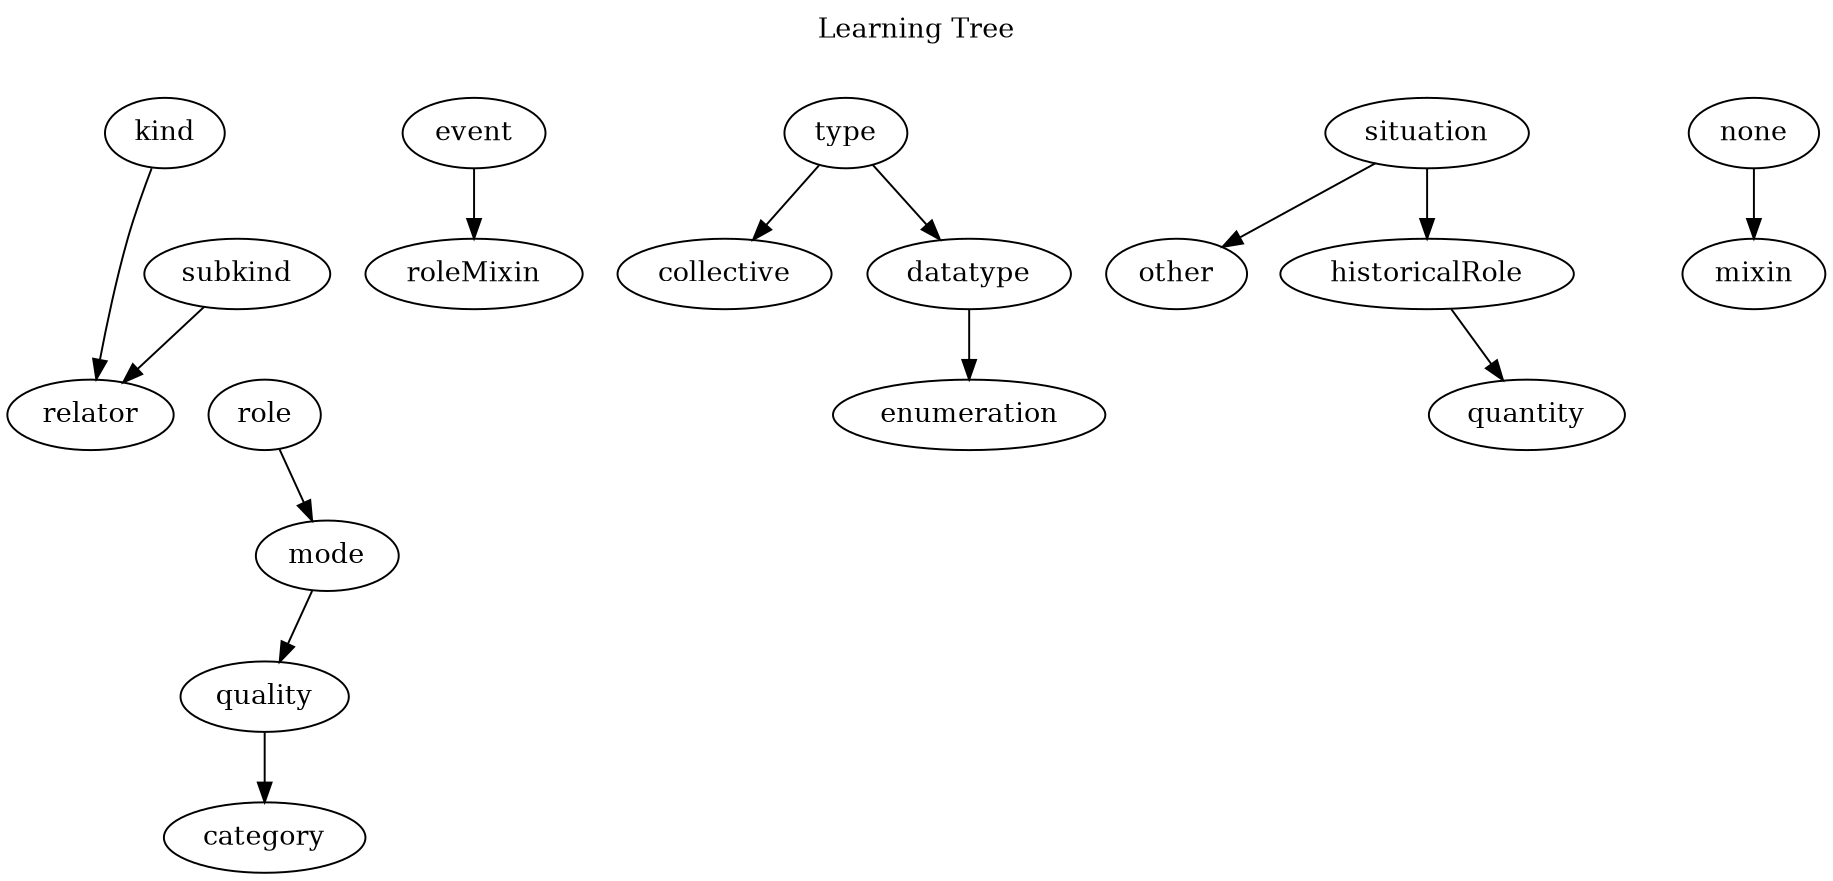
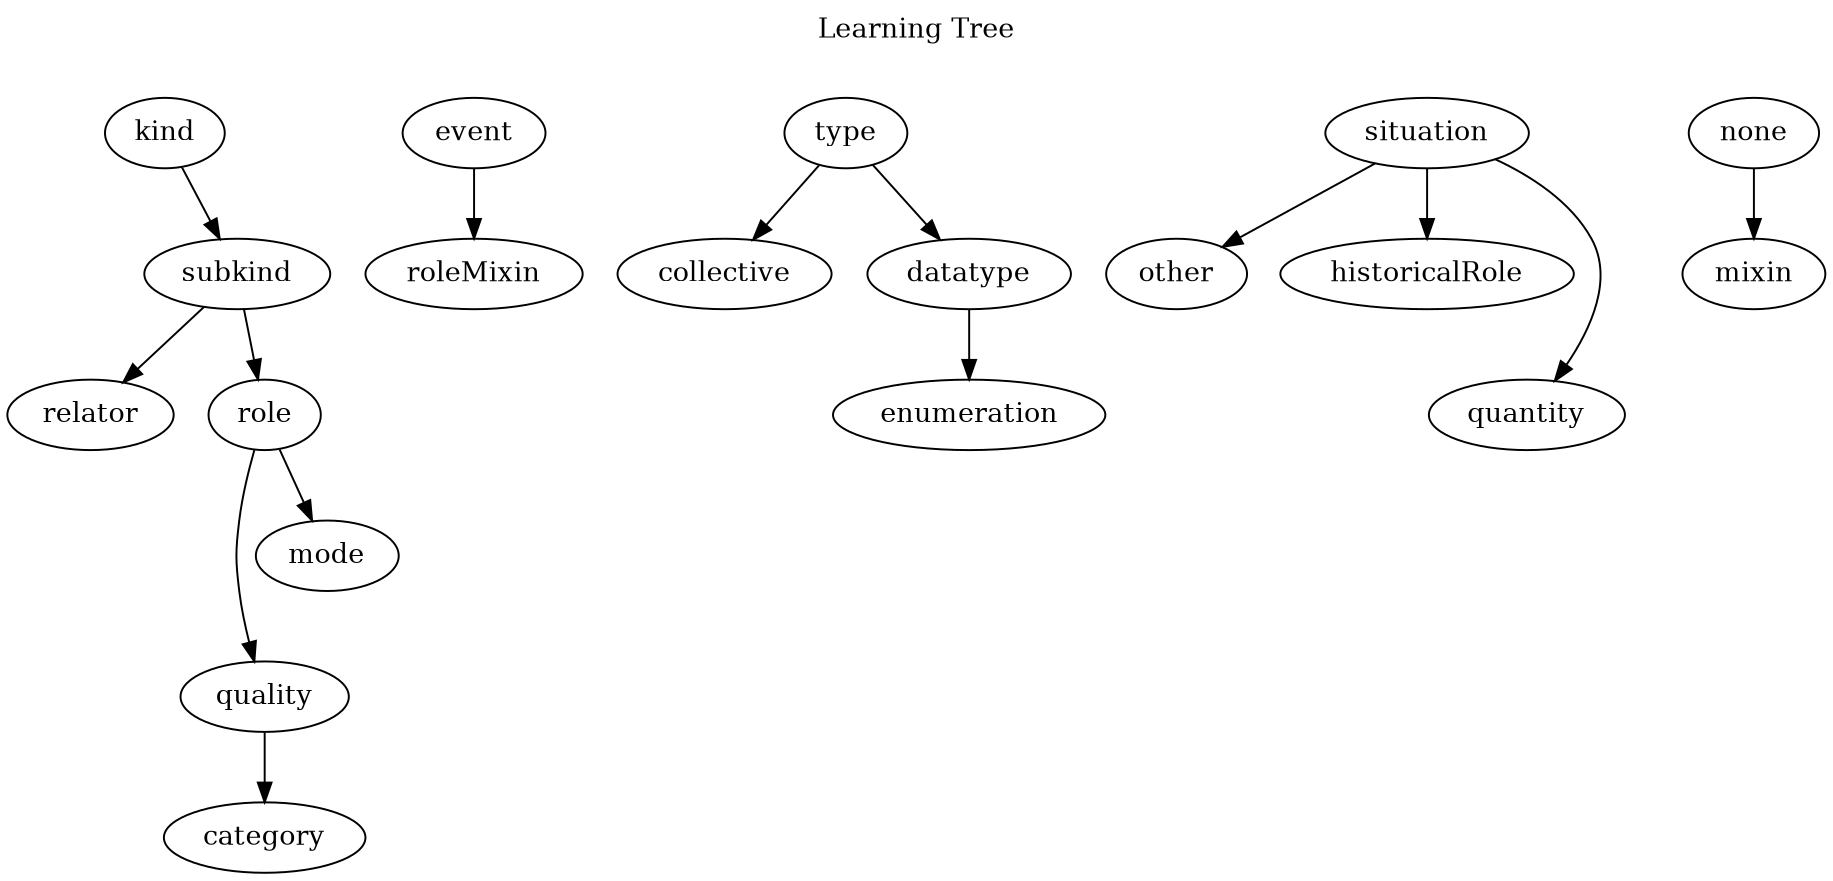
(121, 263) -> (196, 194)
none -> (249, 335)
(1471, 337) -> (1593, 242)
(300, 617) -> (237, 546)
